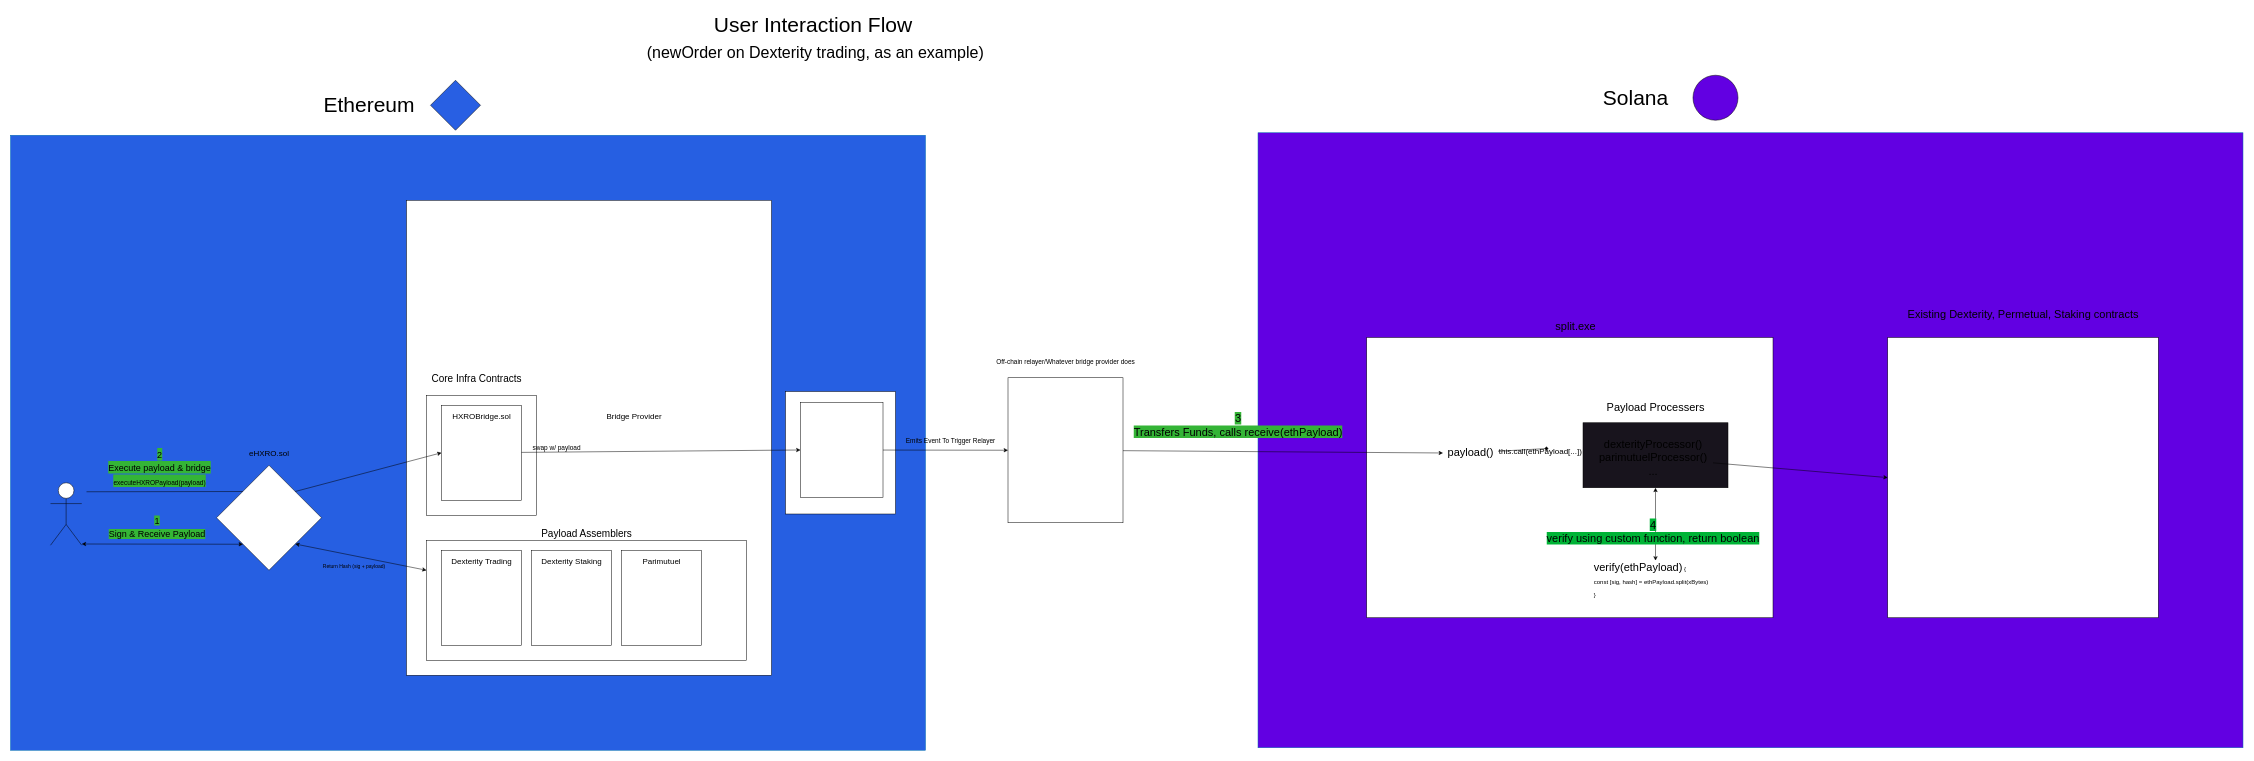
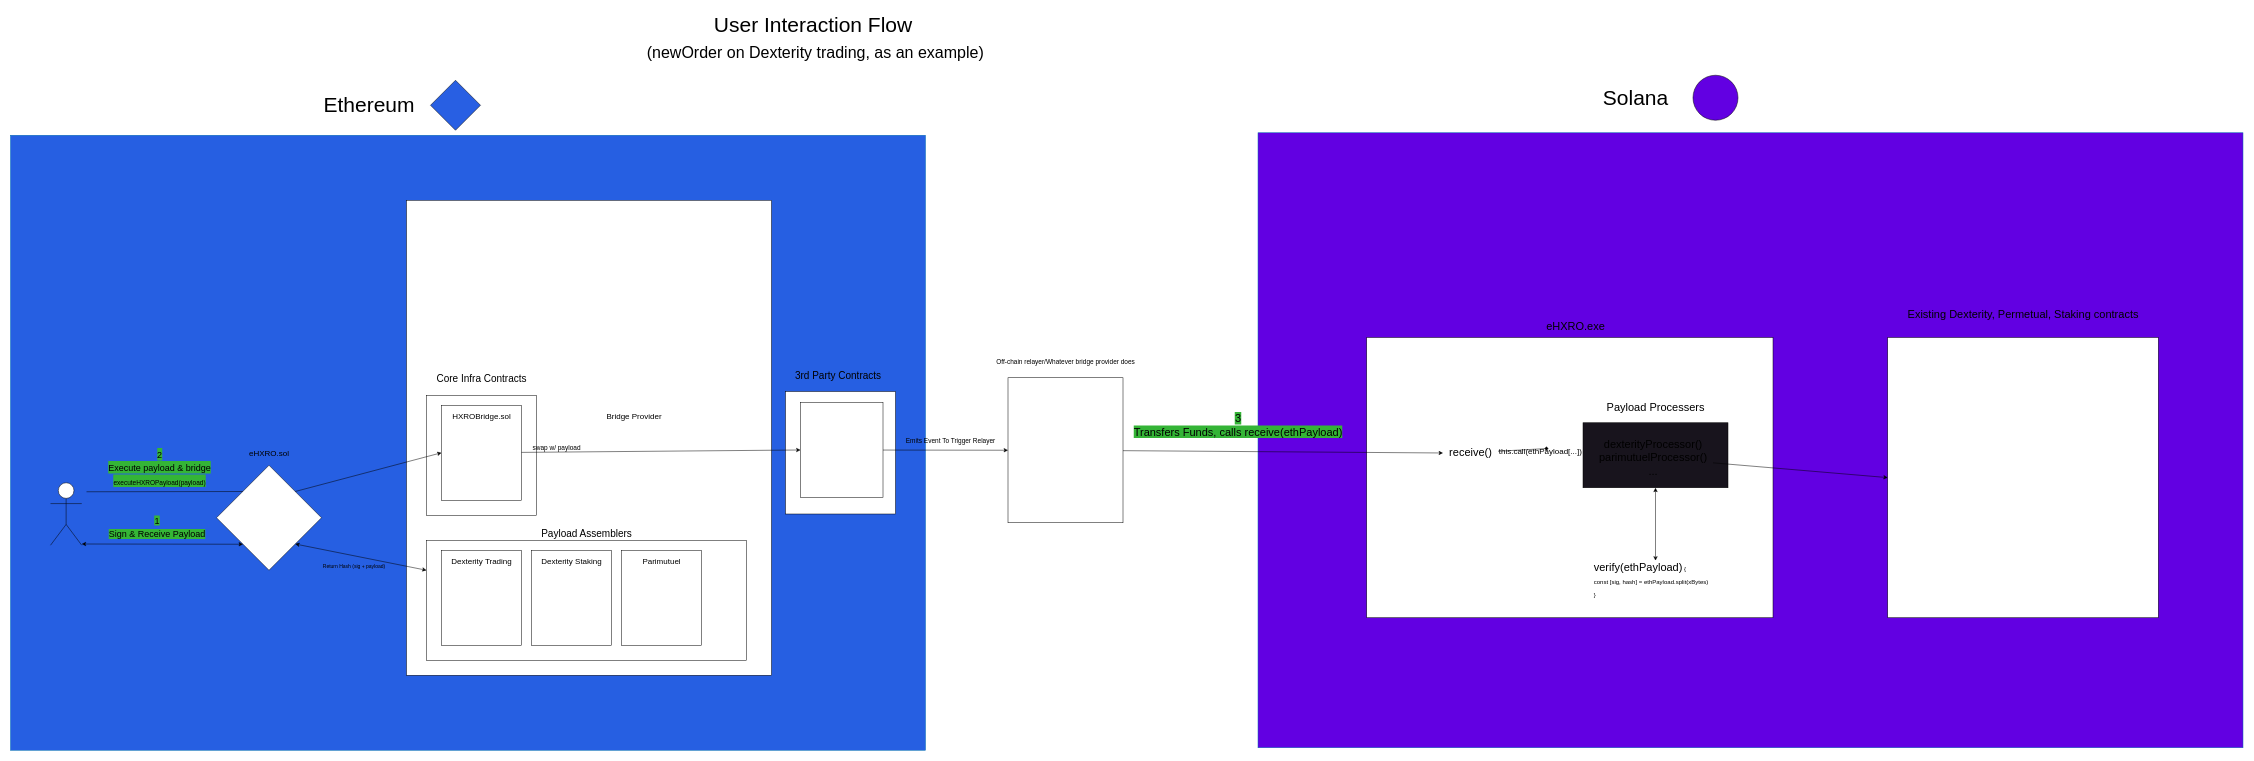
(1576, 323) -> (1576, 323)
none -> (838, 374)
(476, 378) -> (481, 378)
(1471, 453) -> (1471, 453)
(1653, 532) -> none
